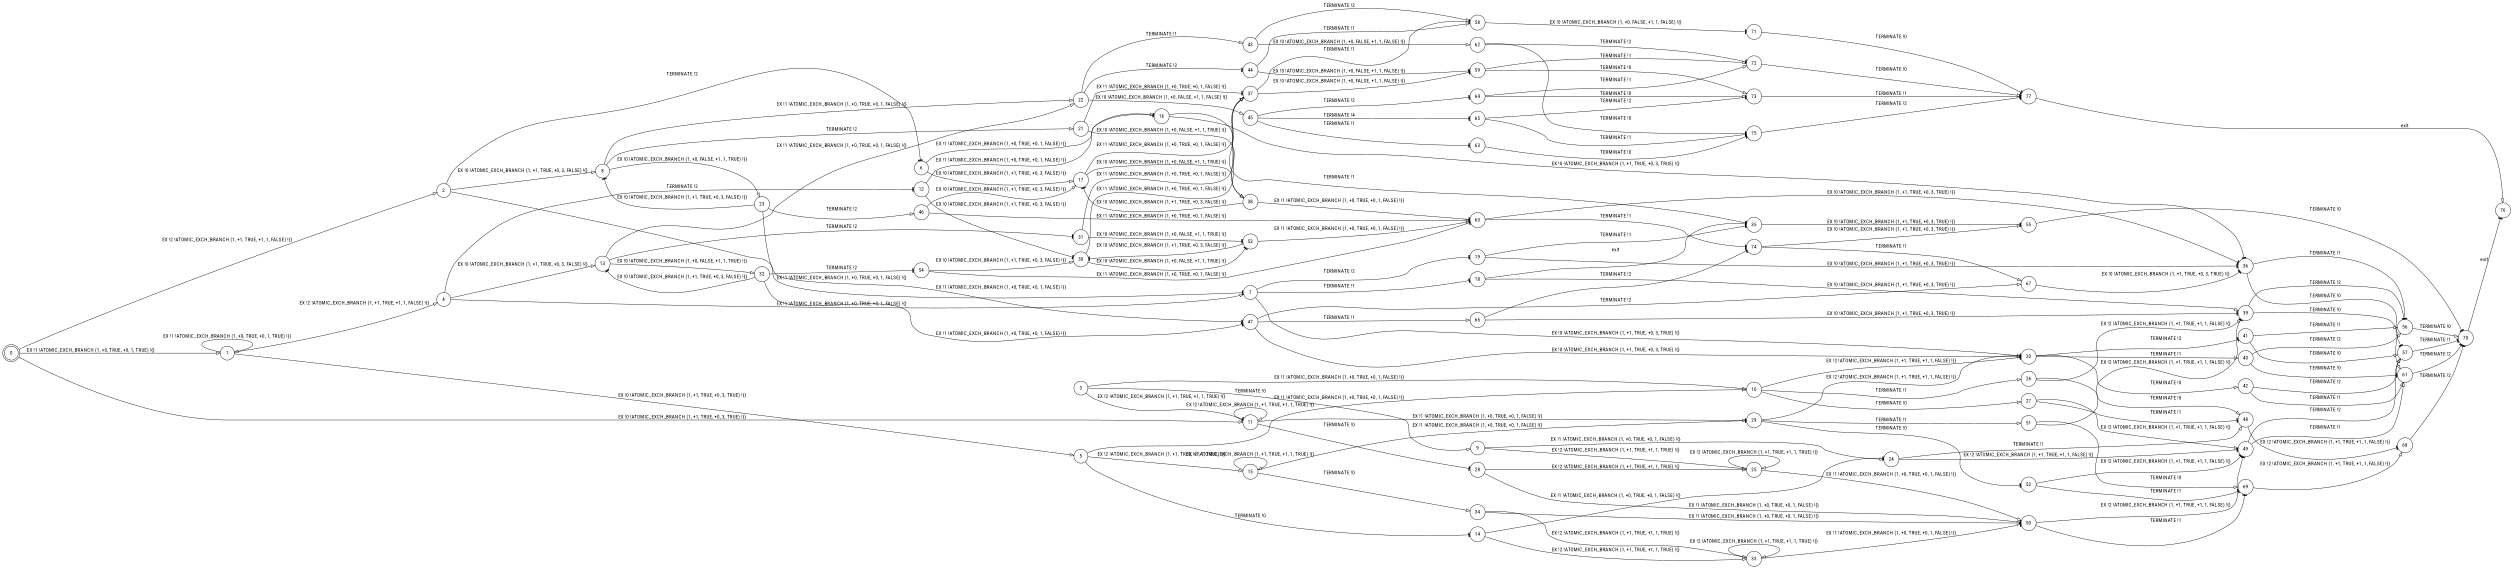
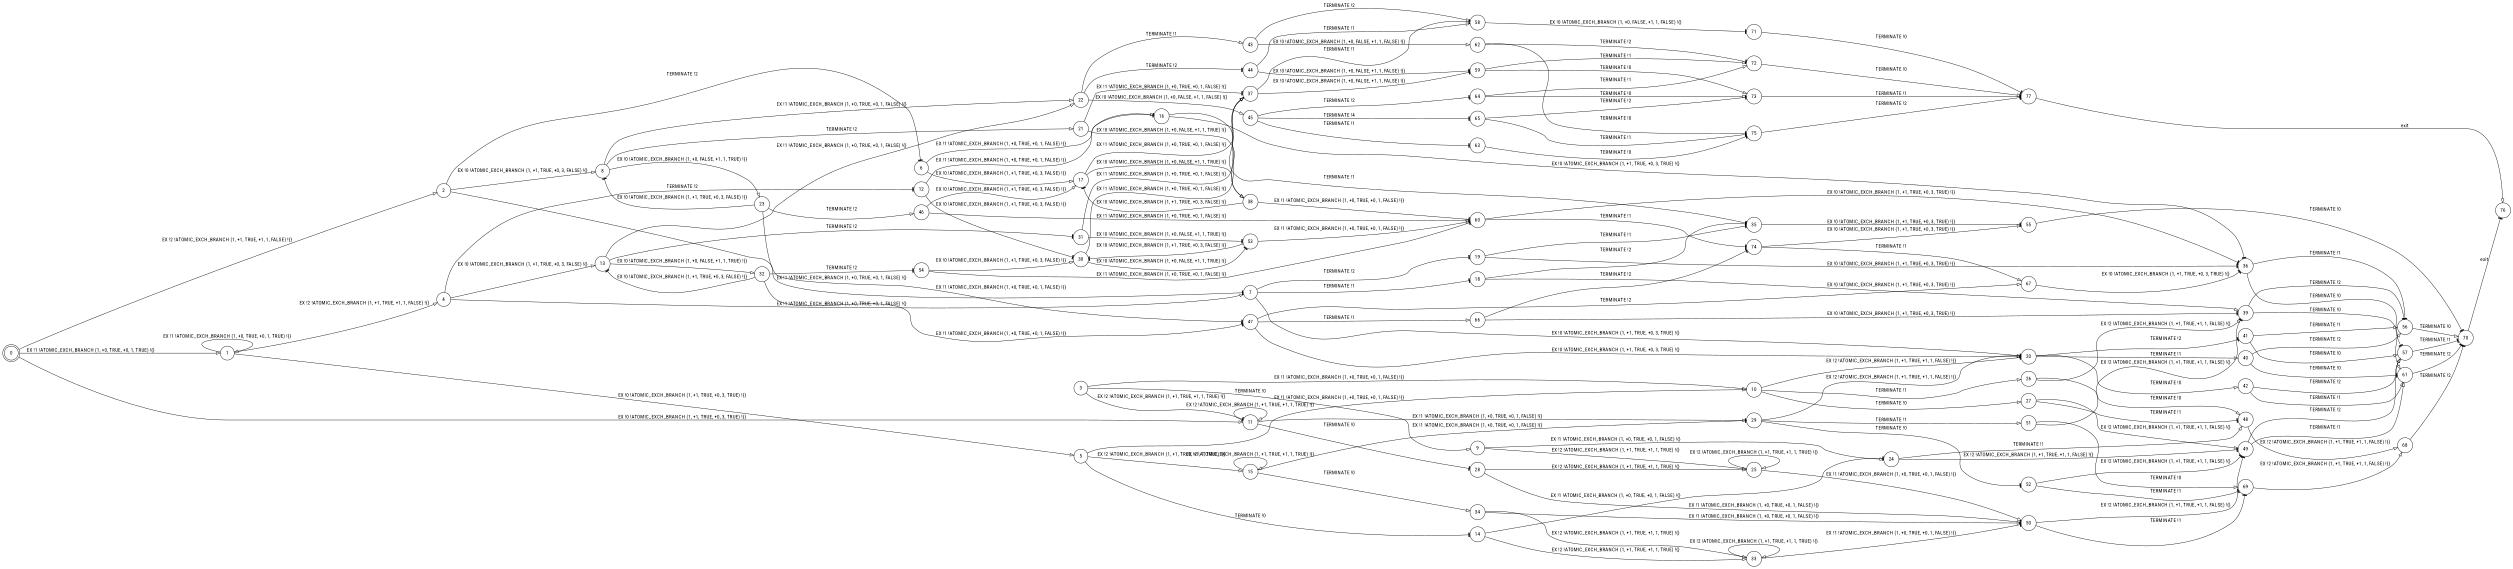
(1616, 250) -> (1616, 250)
(2316, 459) -> (2315, 459)
